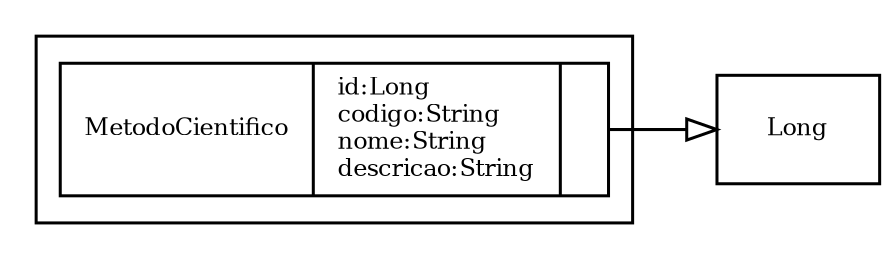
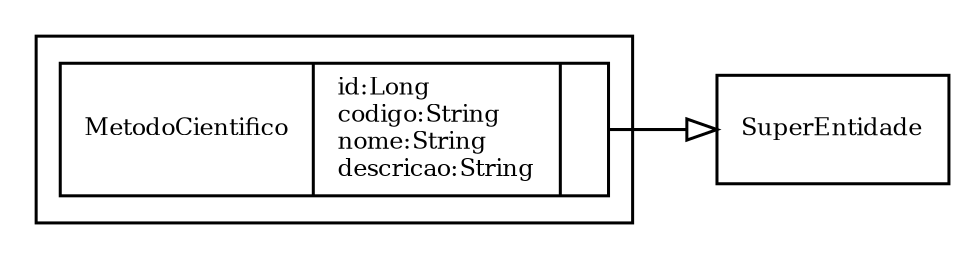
(798, 130) -> (833, 130)
